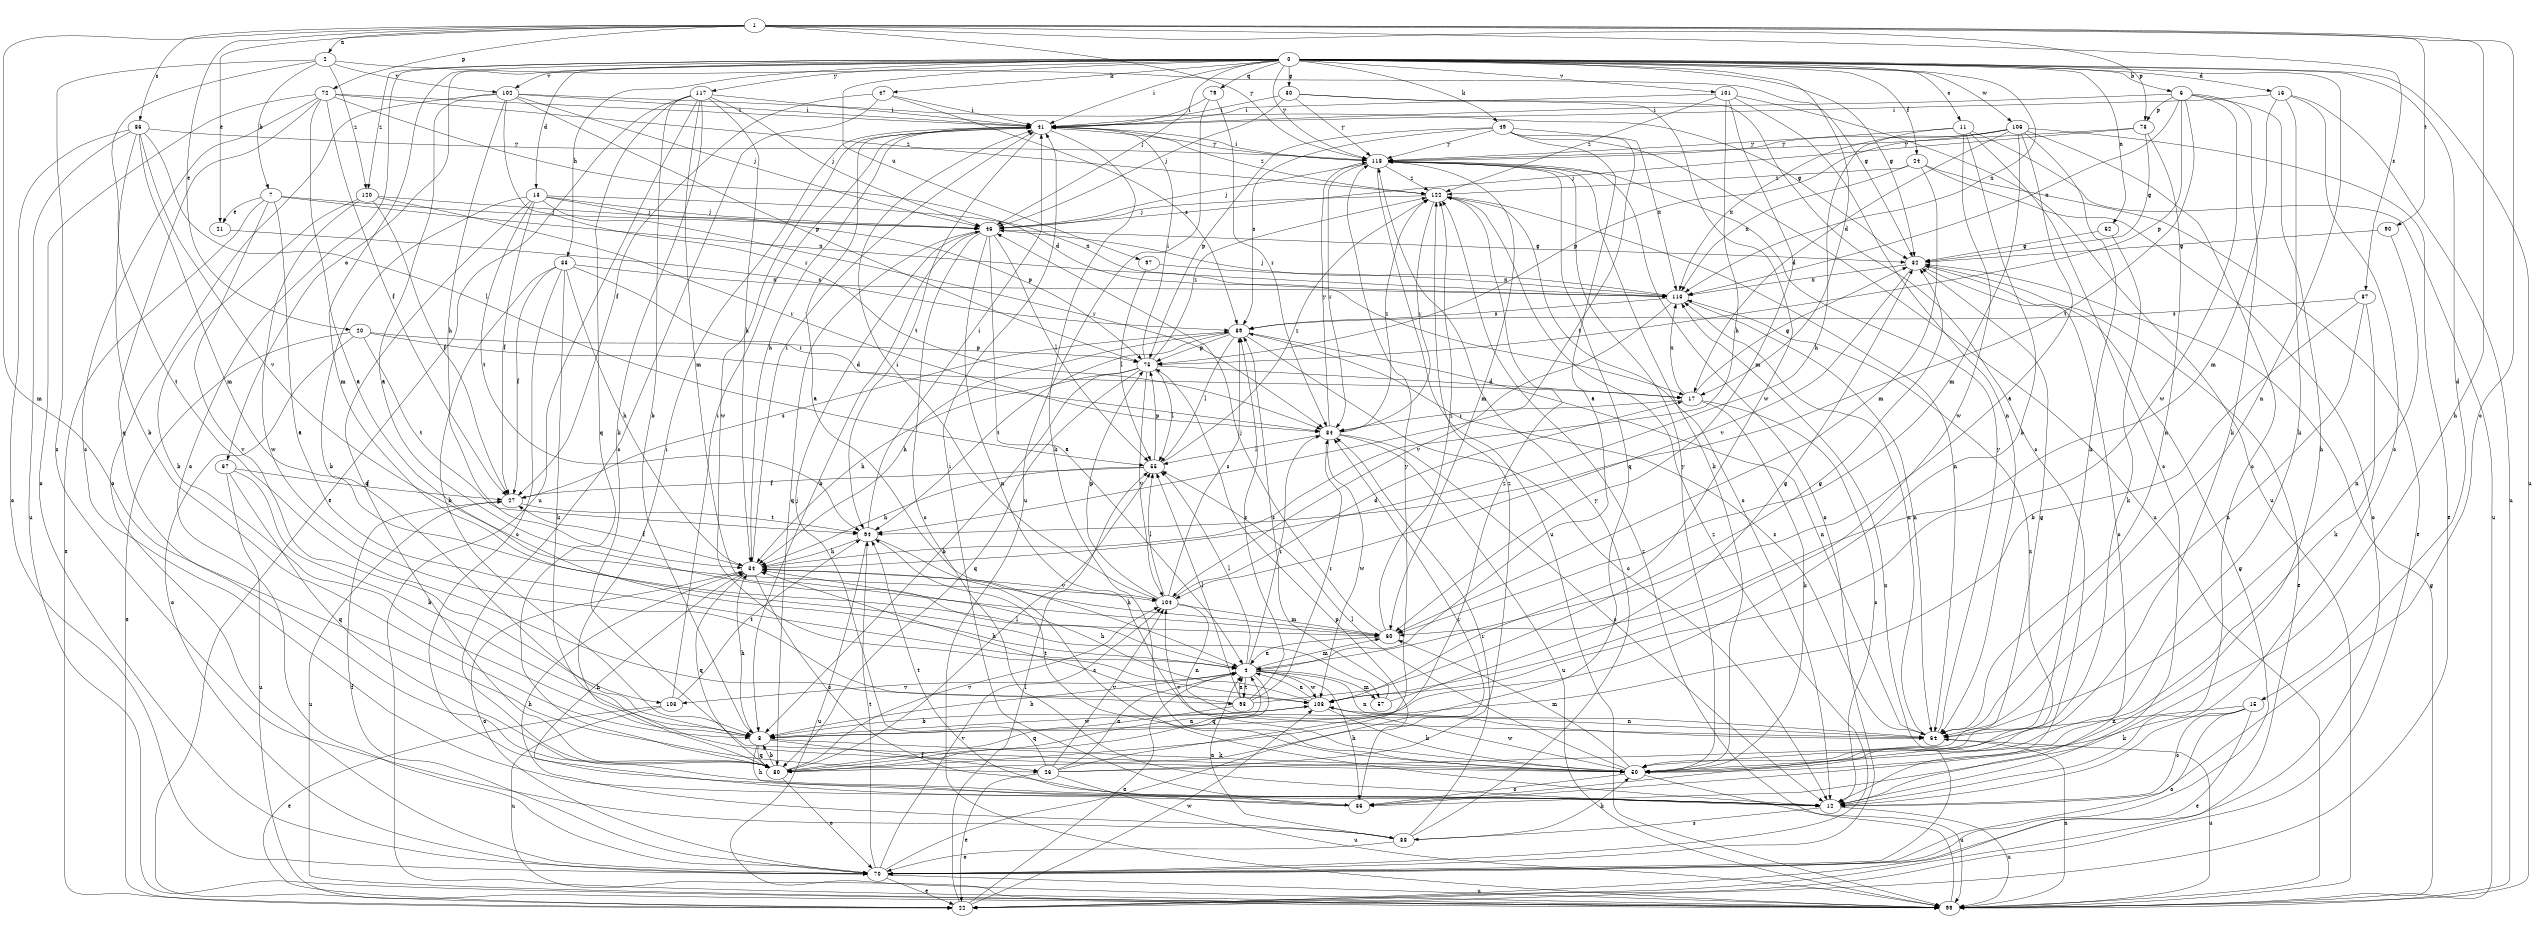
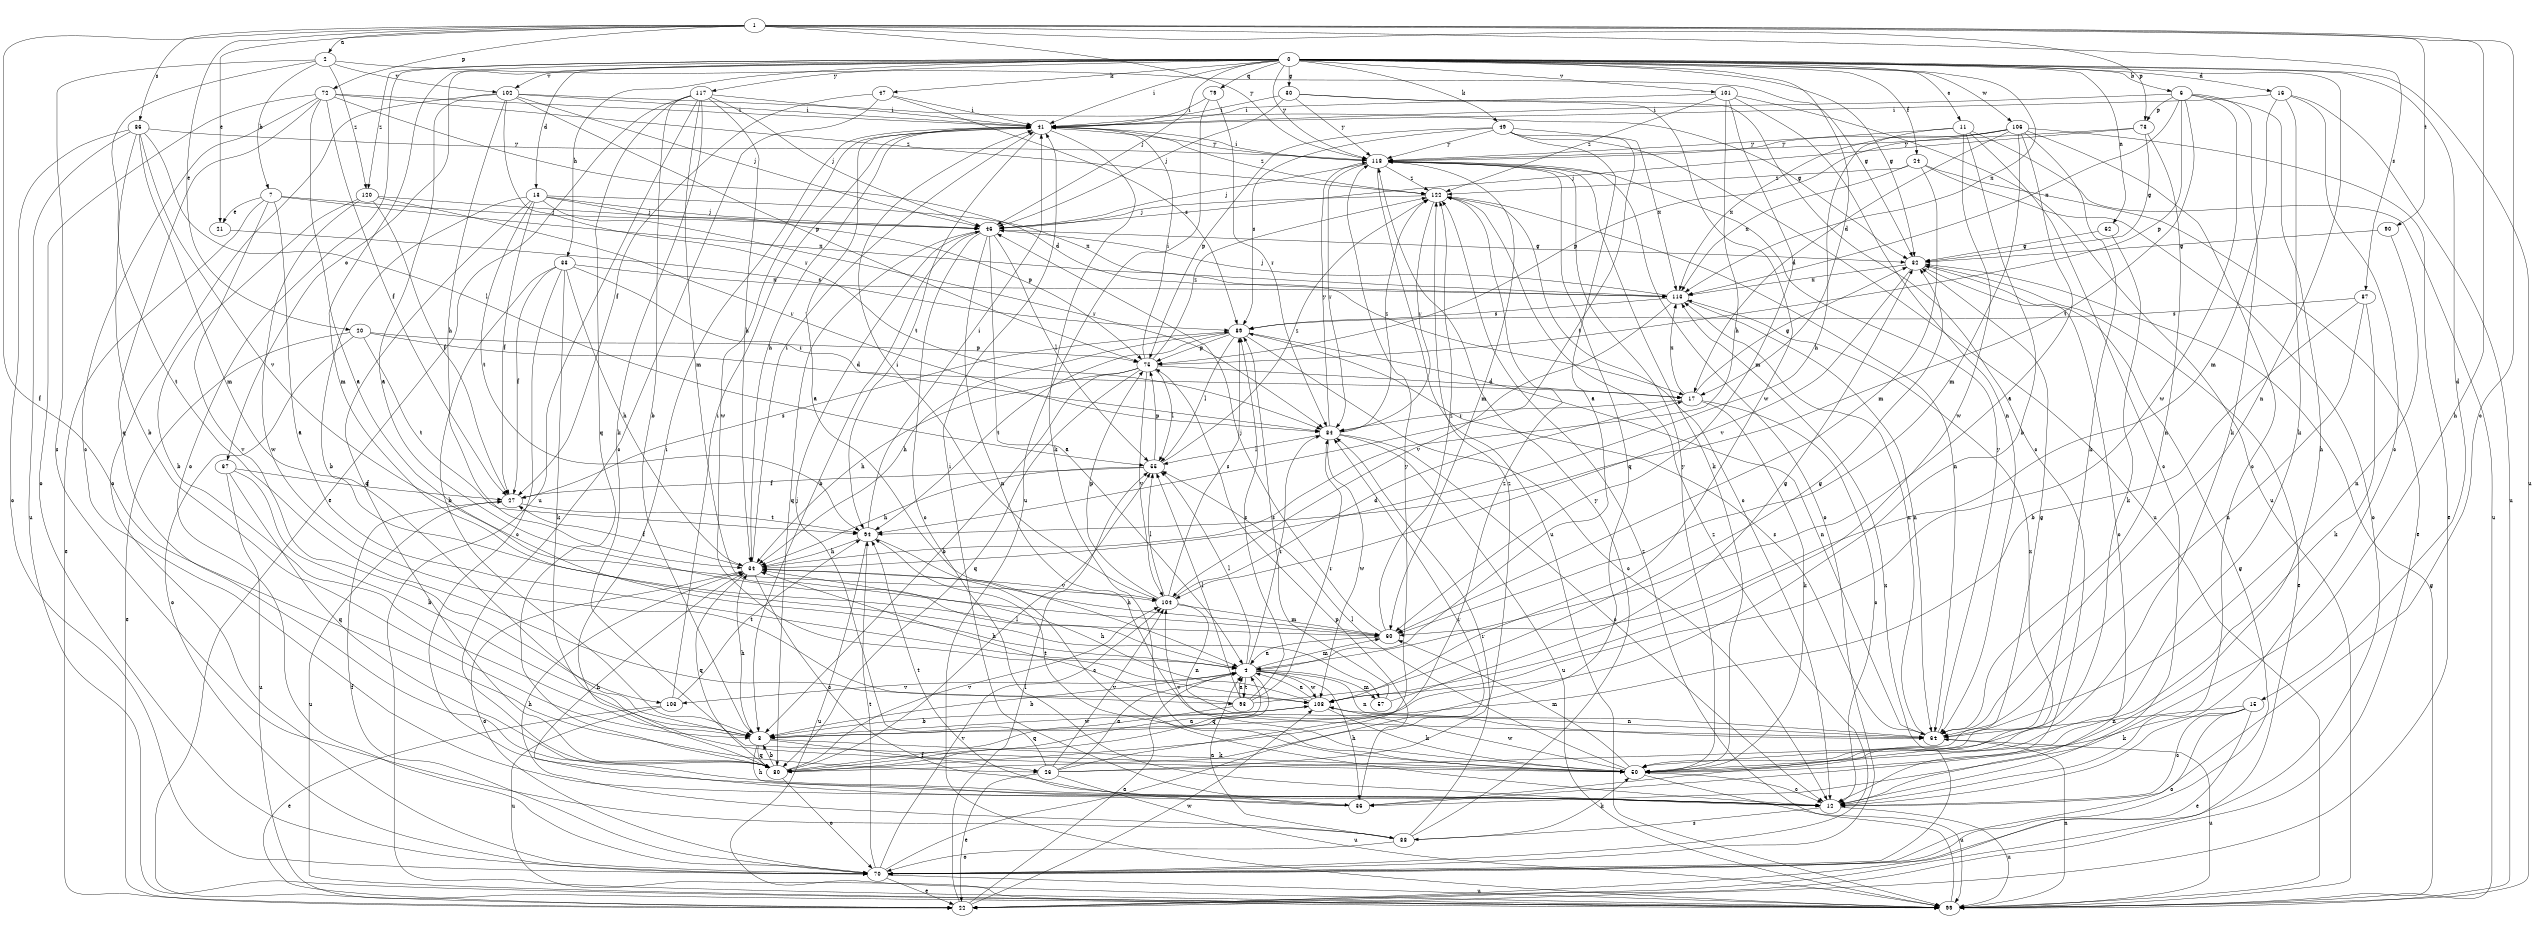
(1149, 263) -> none
(40, 399) -> (40, 399)
(1499, 789) -> (1720, 777)
